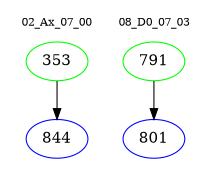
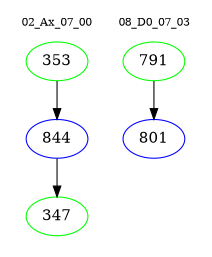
none -> (57, 216)
